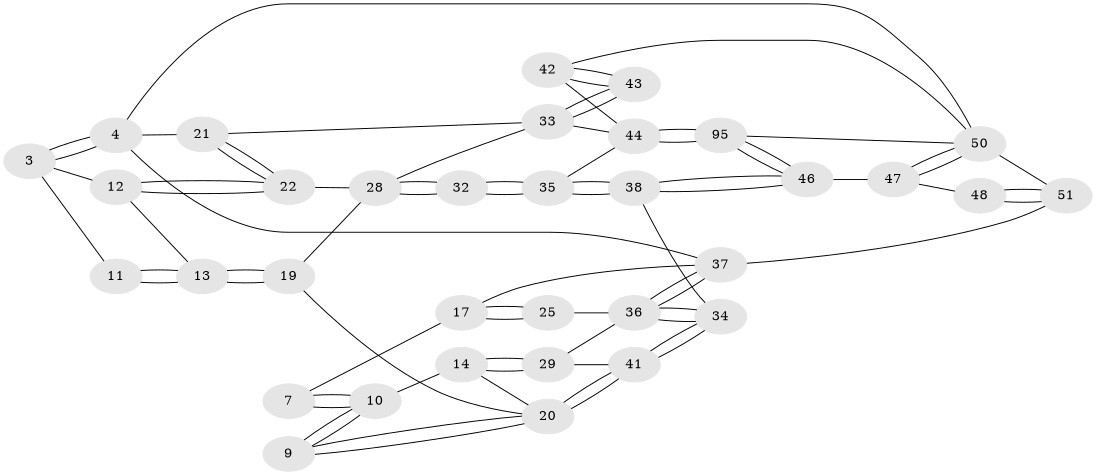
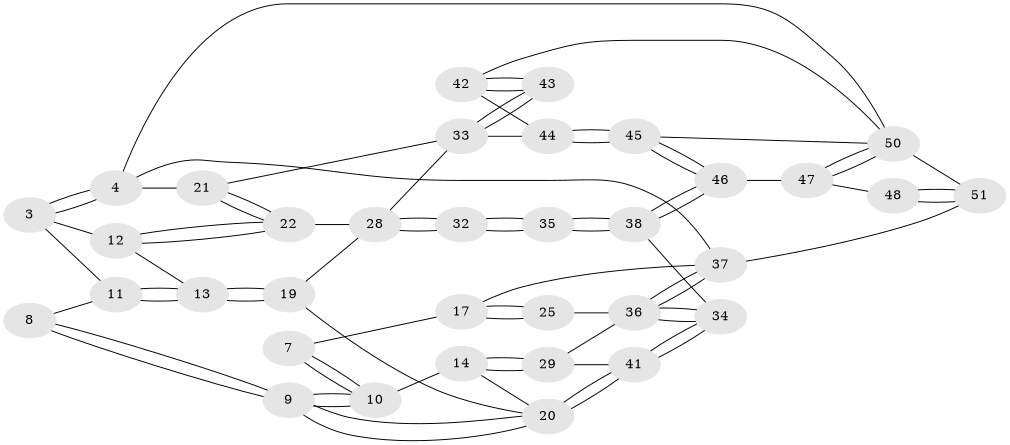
(721, 135) -> (634, 136)
(591, 162) -> none
none -> (30, 321)
